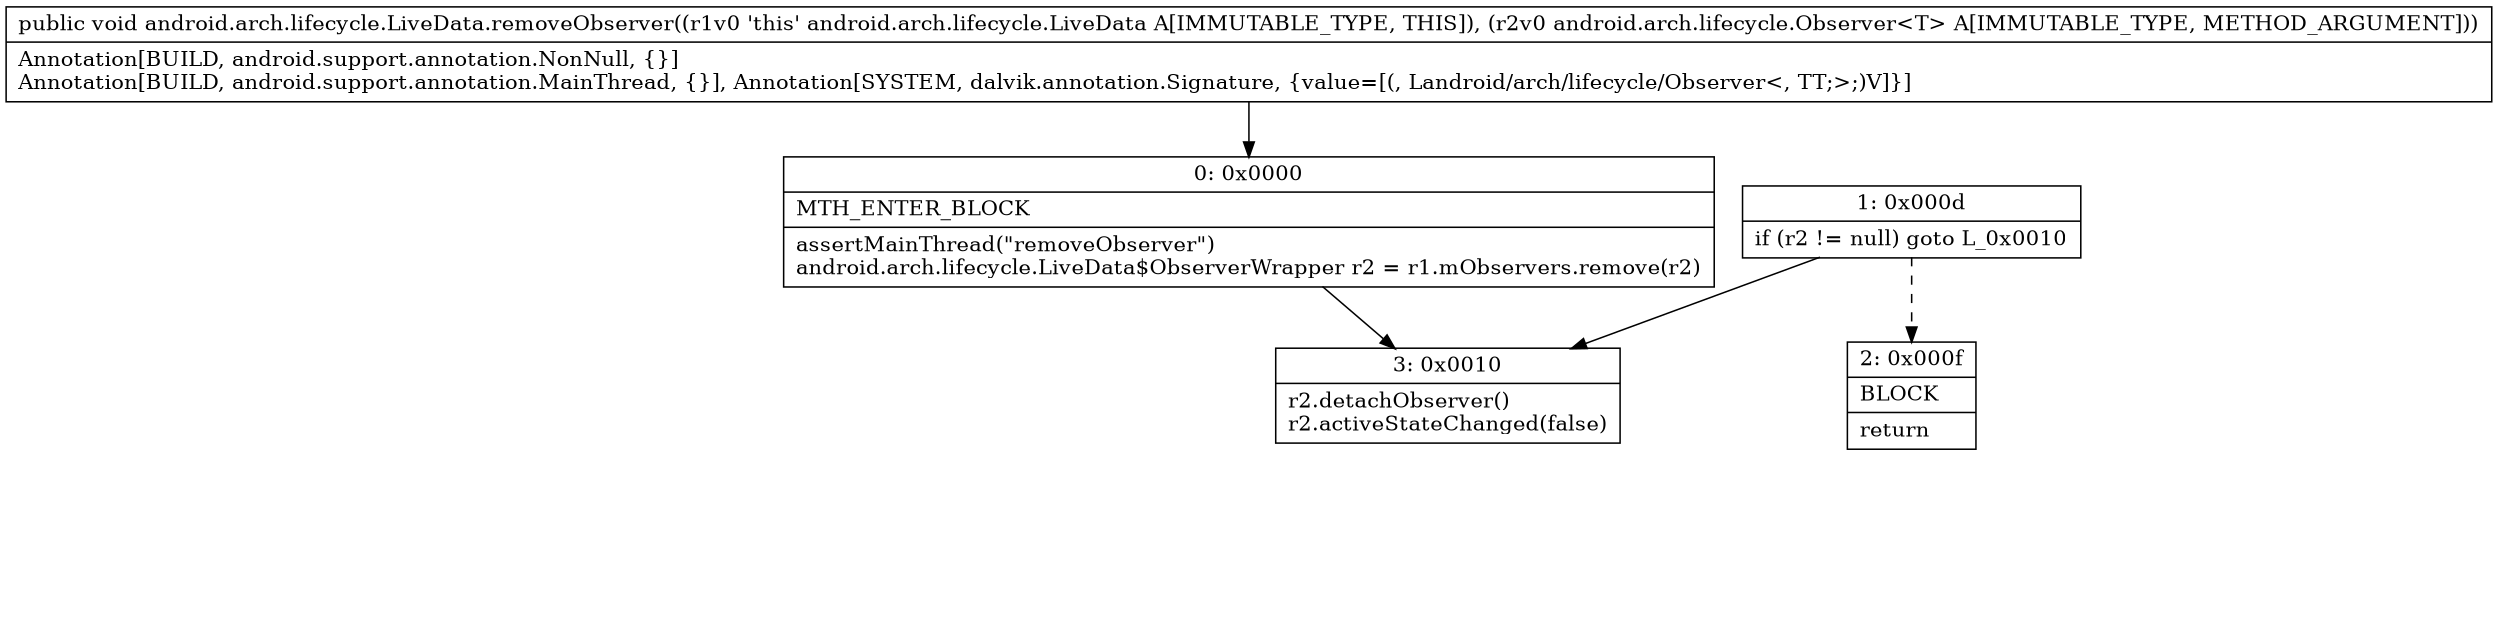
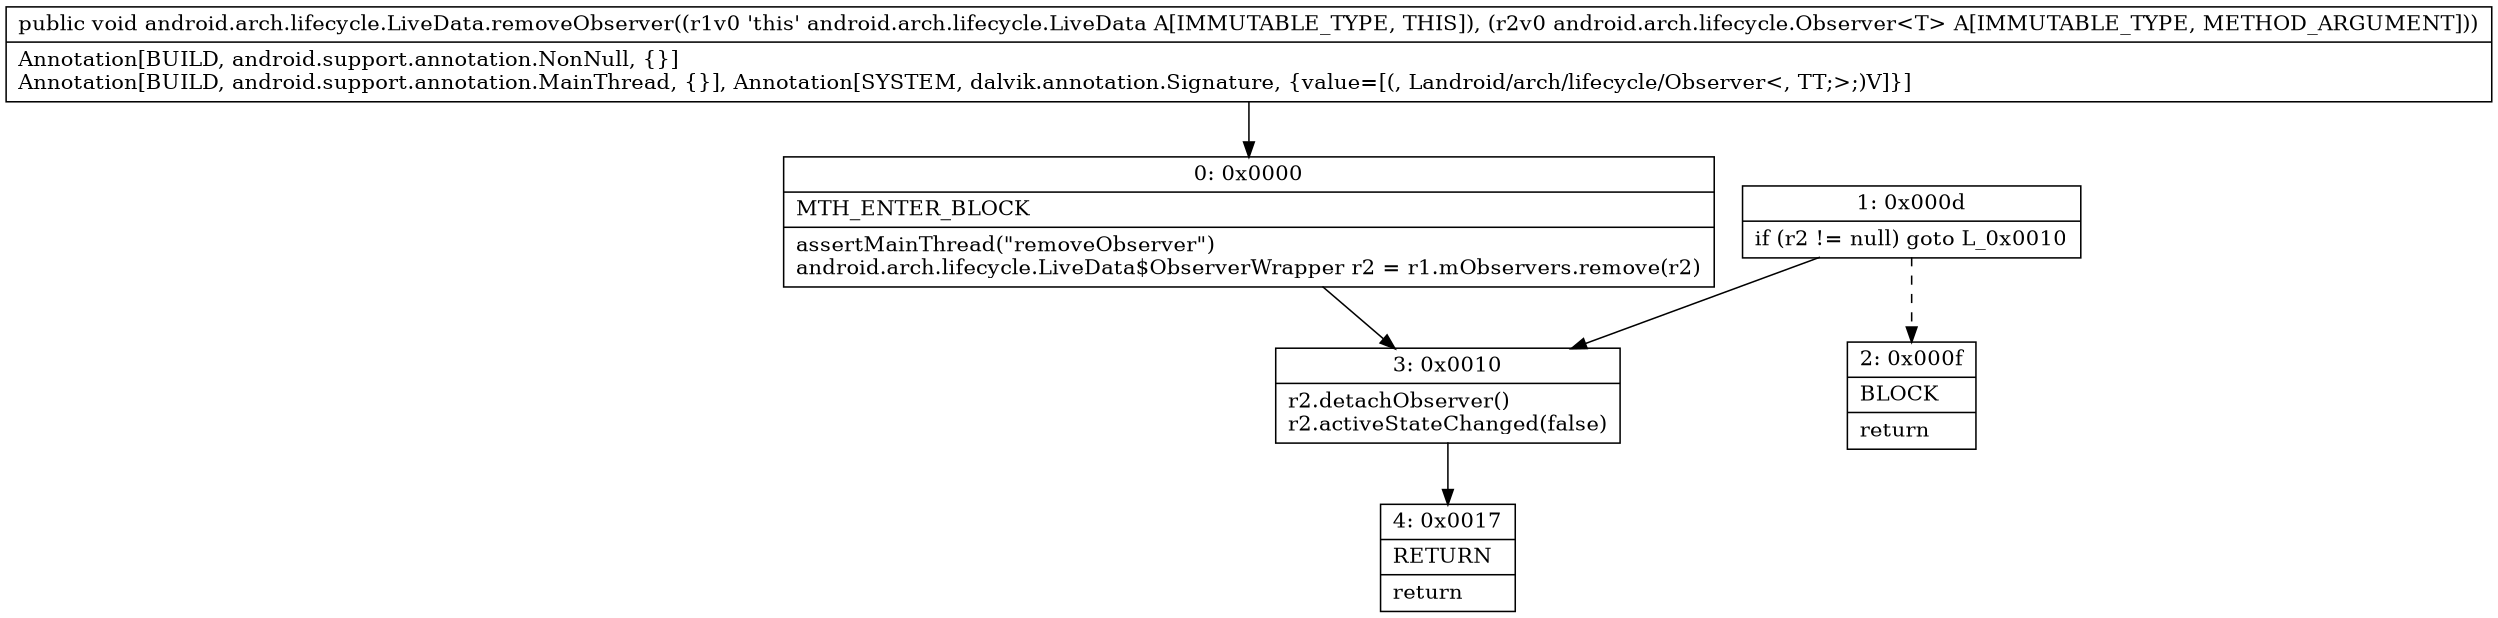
none -> (1448, 558)
